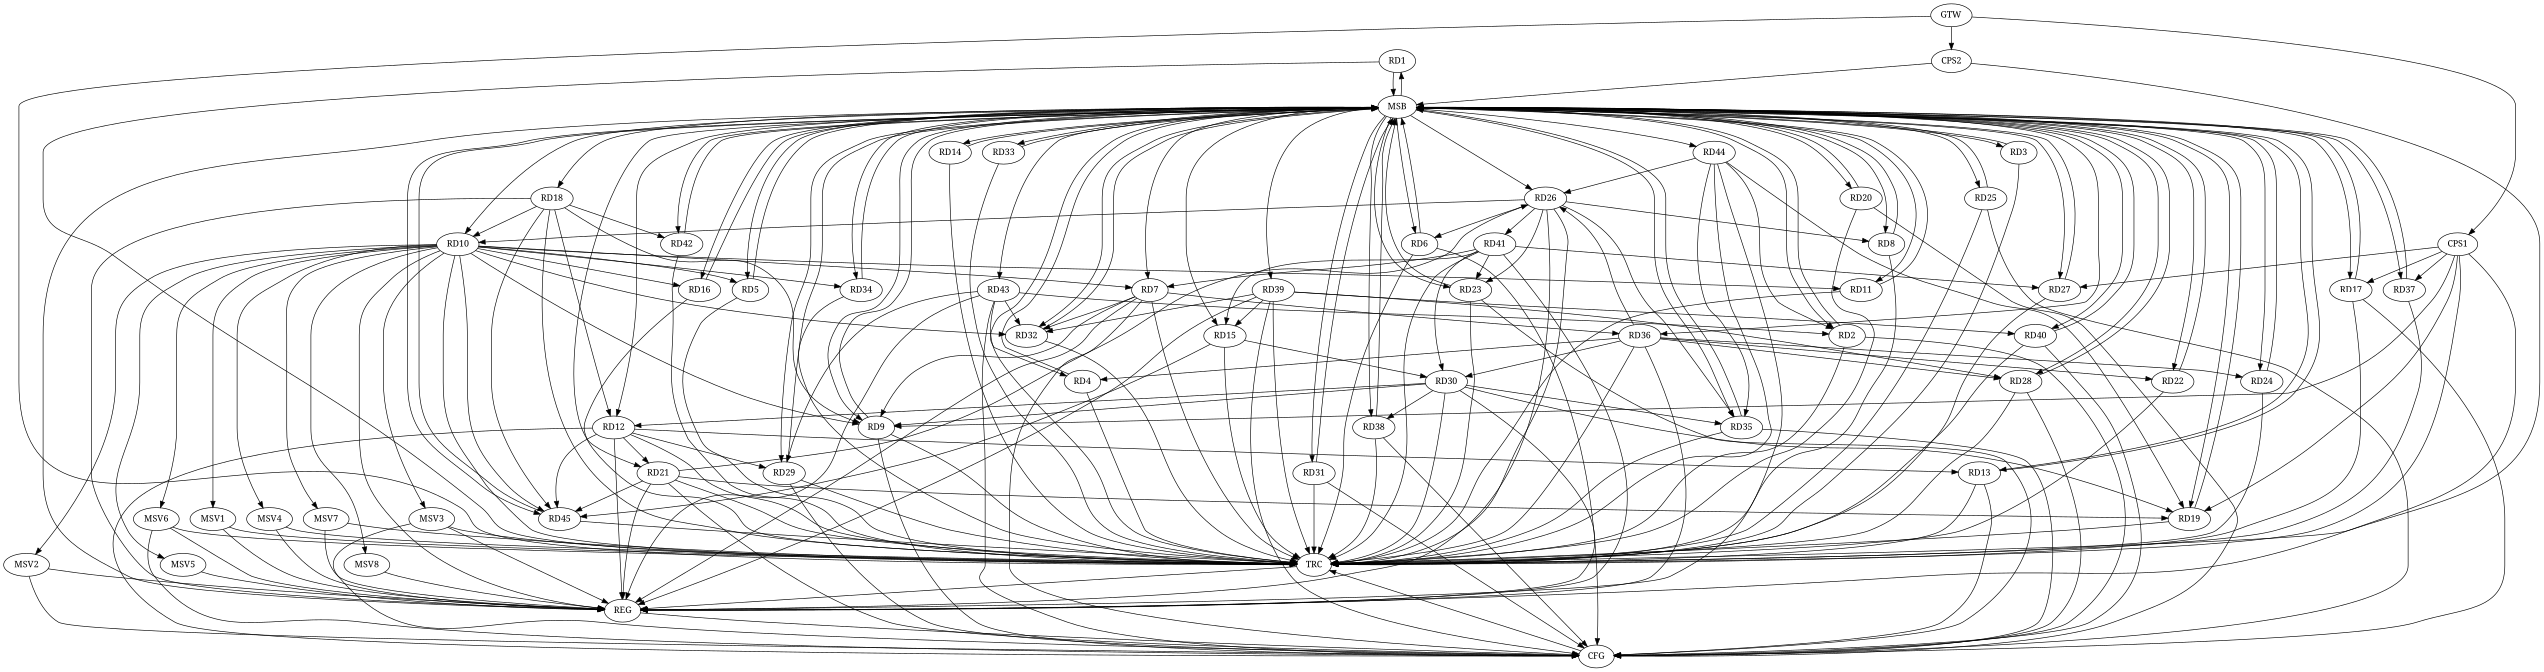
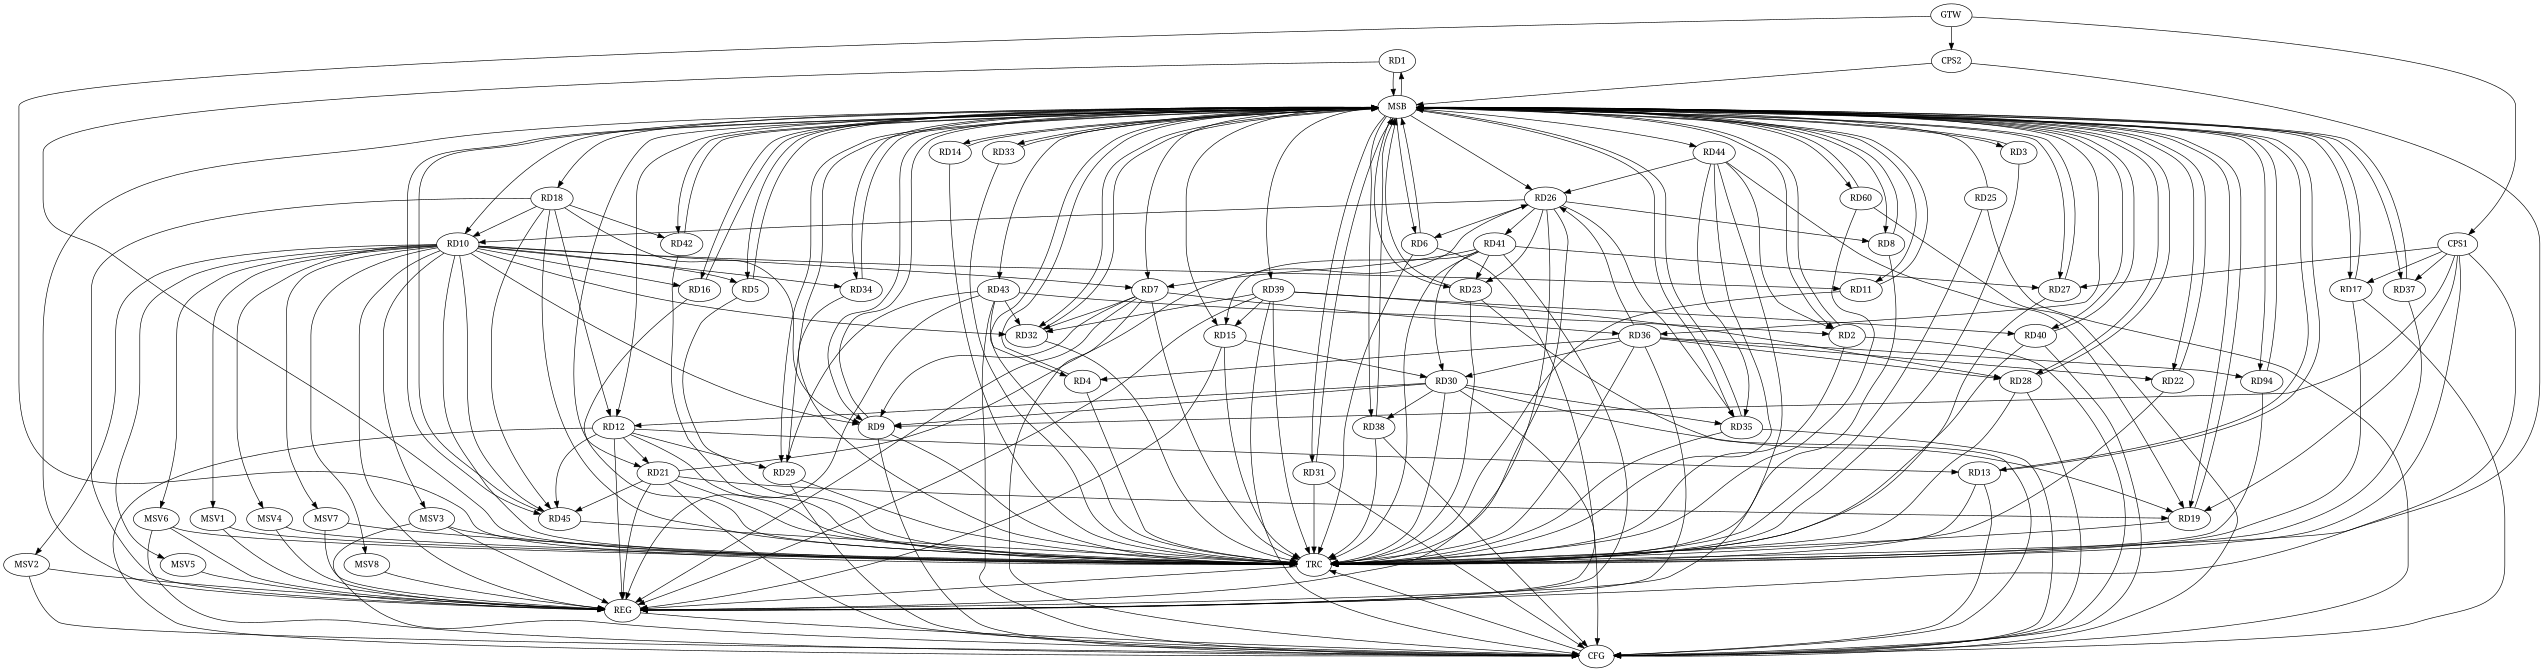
(1709, 114) -> none
(1861, 198) -> (1861, 198)
(2262, 382) -> (2262, 382)
(908, 463) -> (951, 539)
